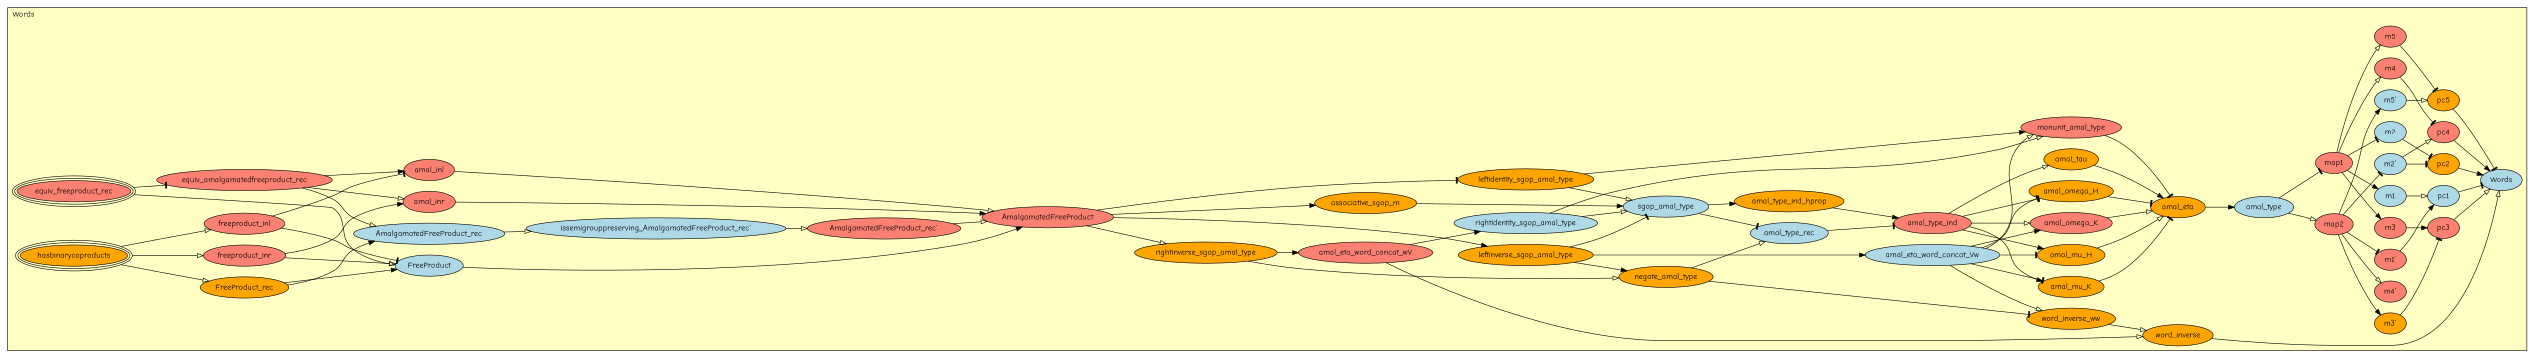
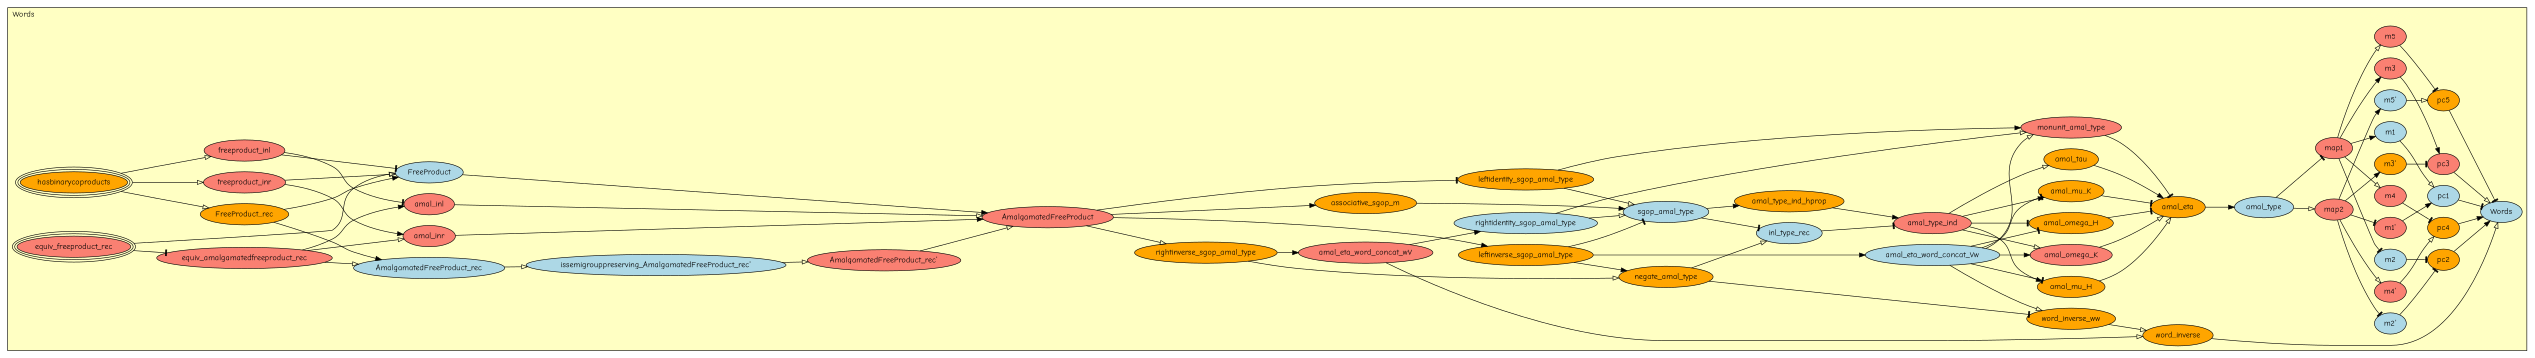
(2444, 132) -> (2444, 228)
(2413, 150) -> (2415, 263)
(1789, 233) -> (1789, 233)
